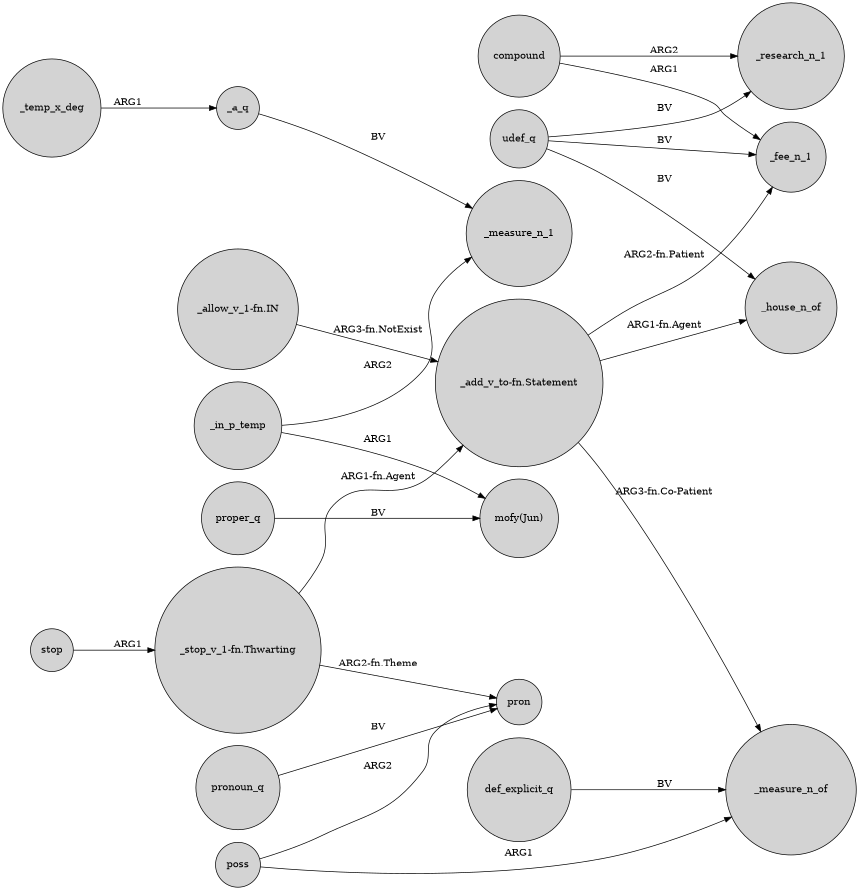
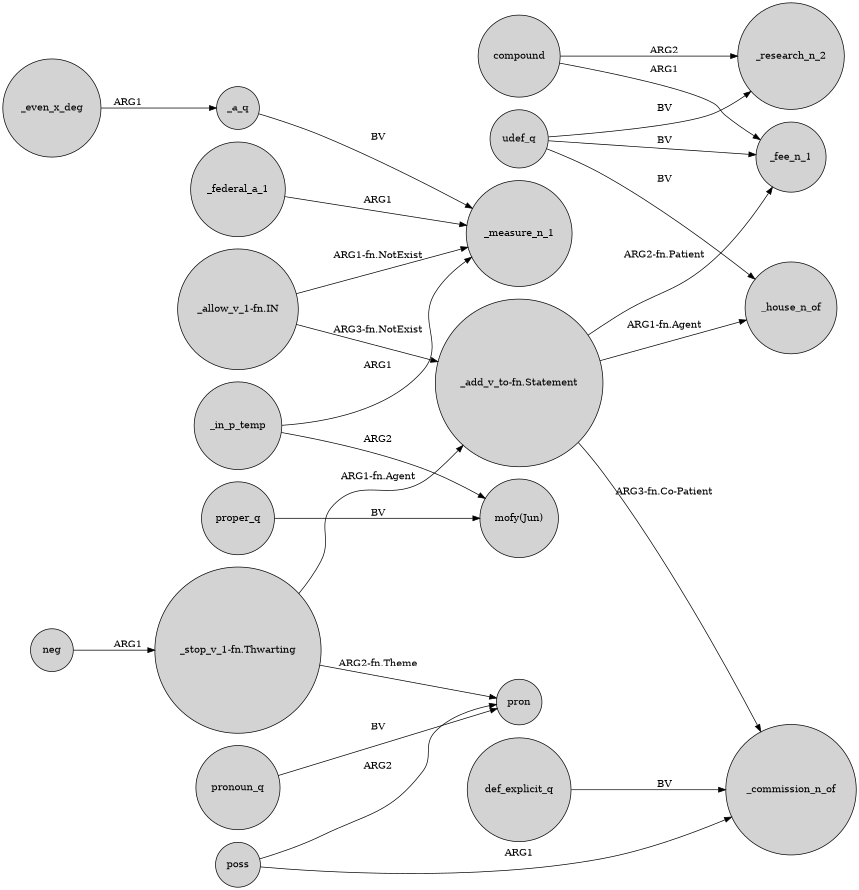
(791, 56) -> (791, 56)
(52, 108) -> (52, 108)
none -> (238, 189)
none -> (379, 271)
(378, 366) -> (378, 366)
(378, 439) -> (378, 439)
(52, 650) -> (52, 650)
(791, 790) -> (791, 790)
